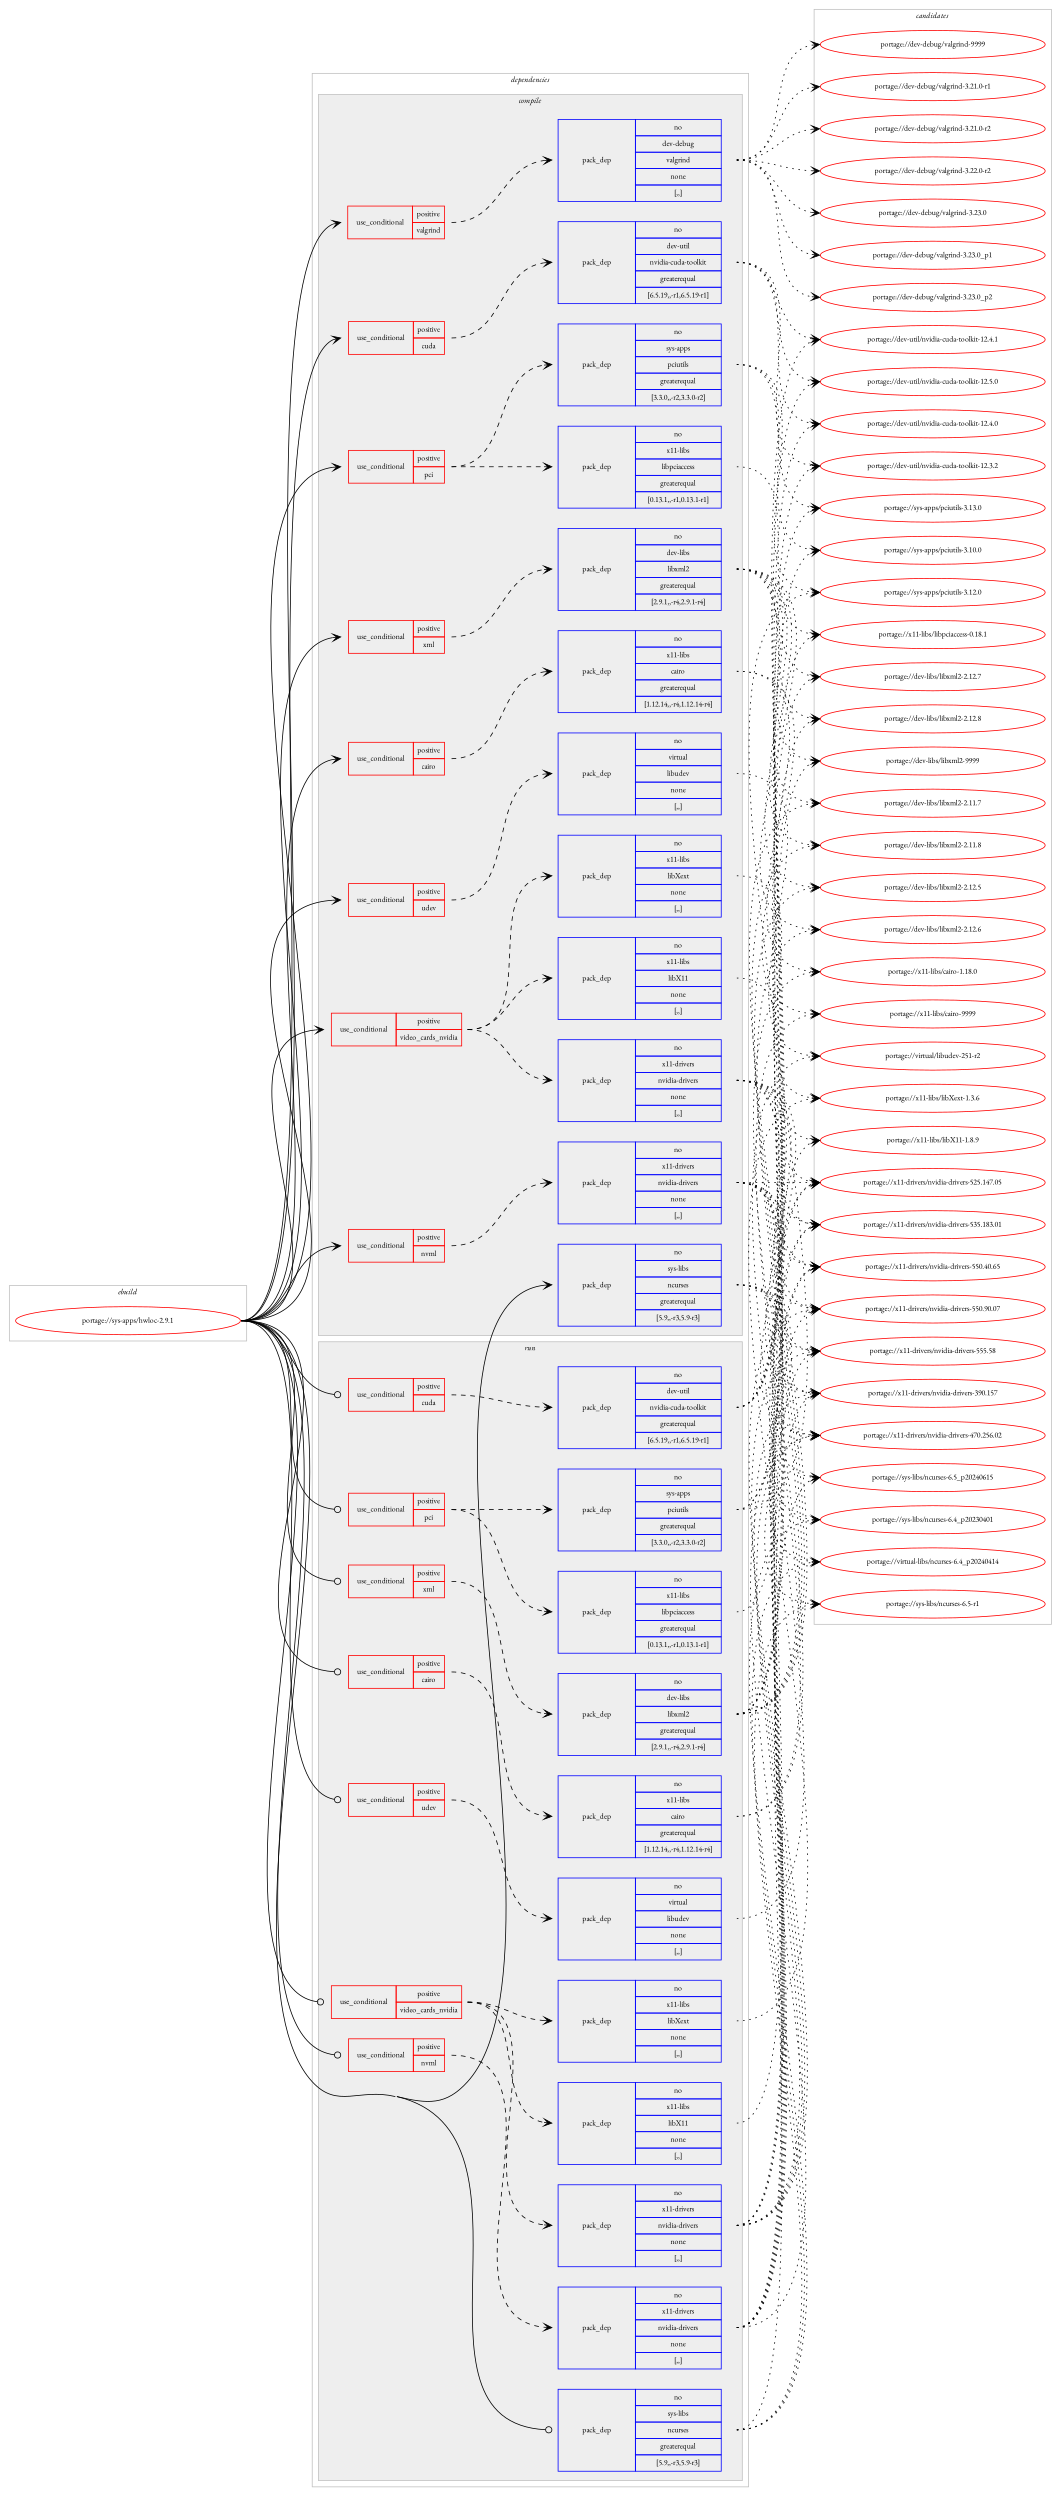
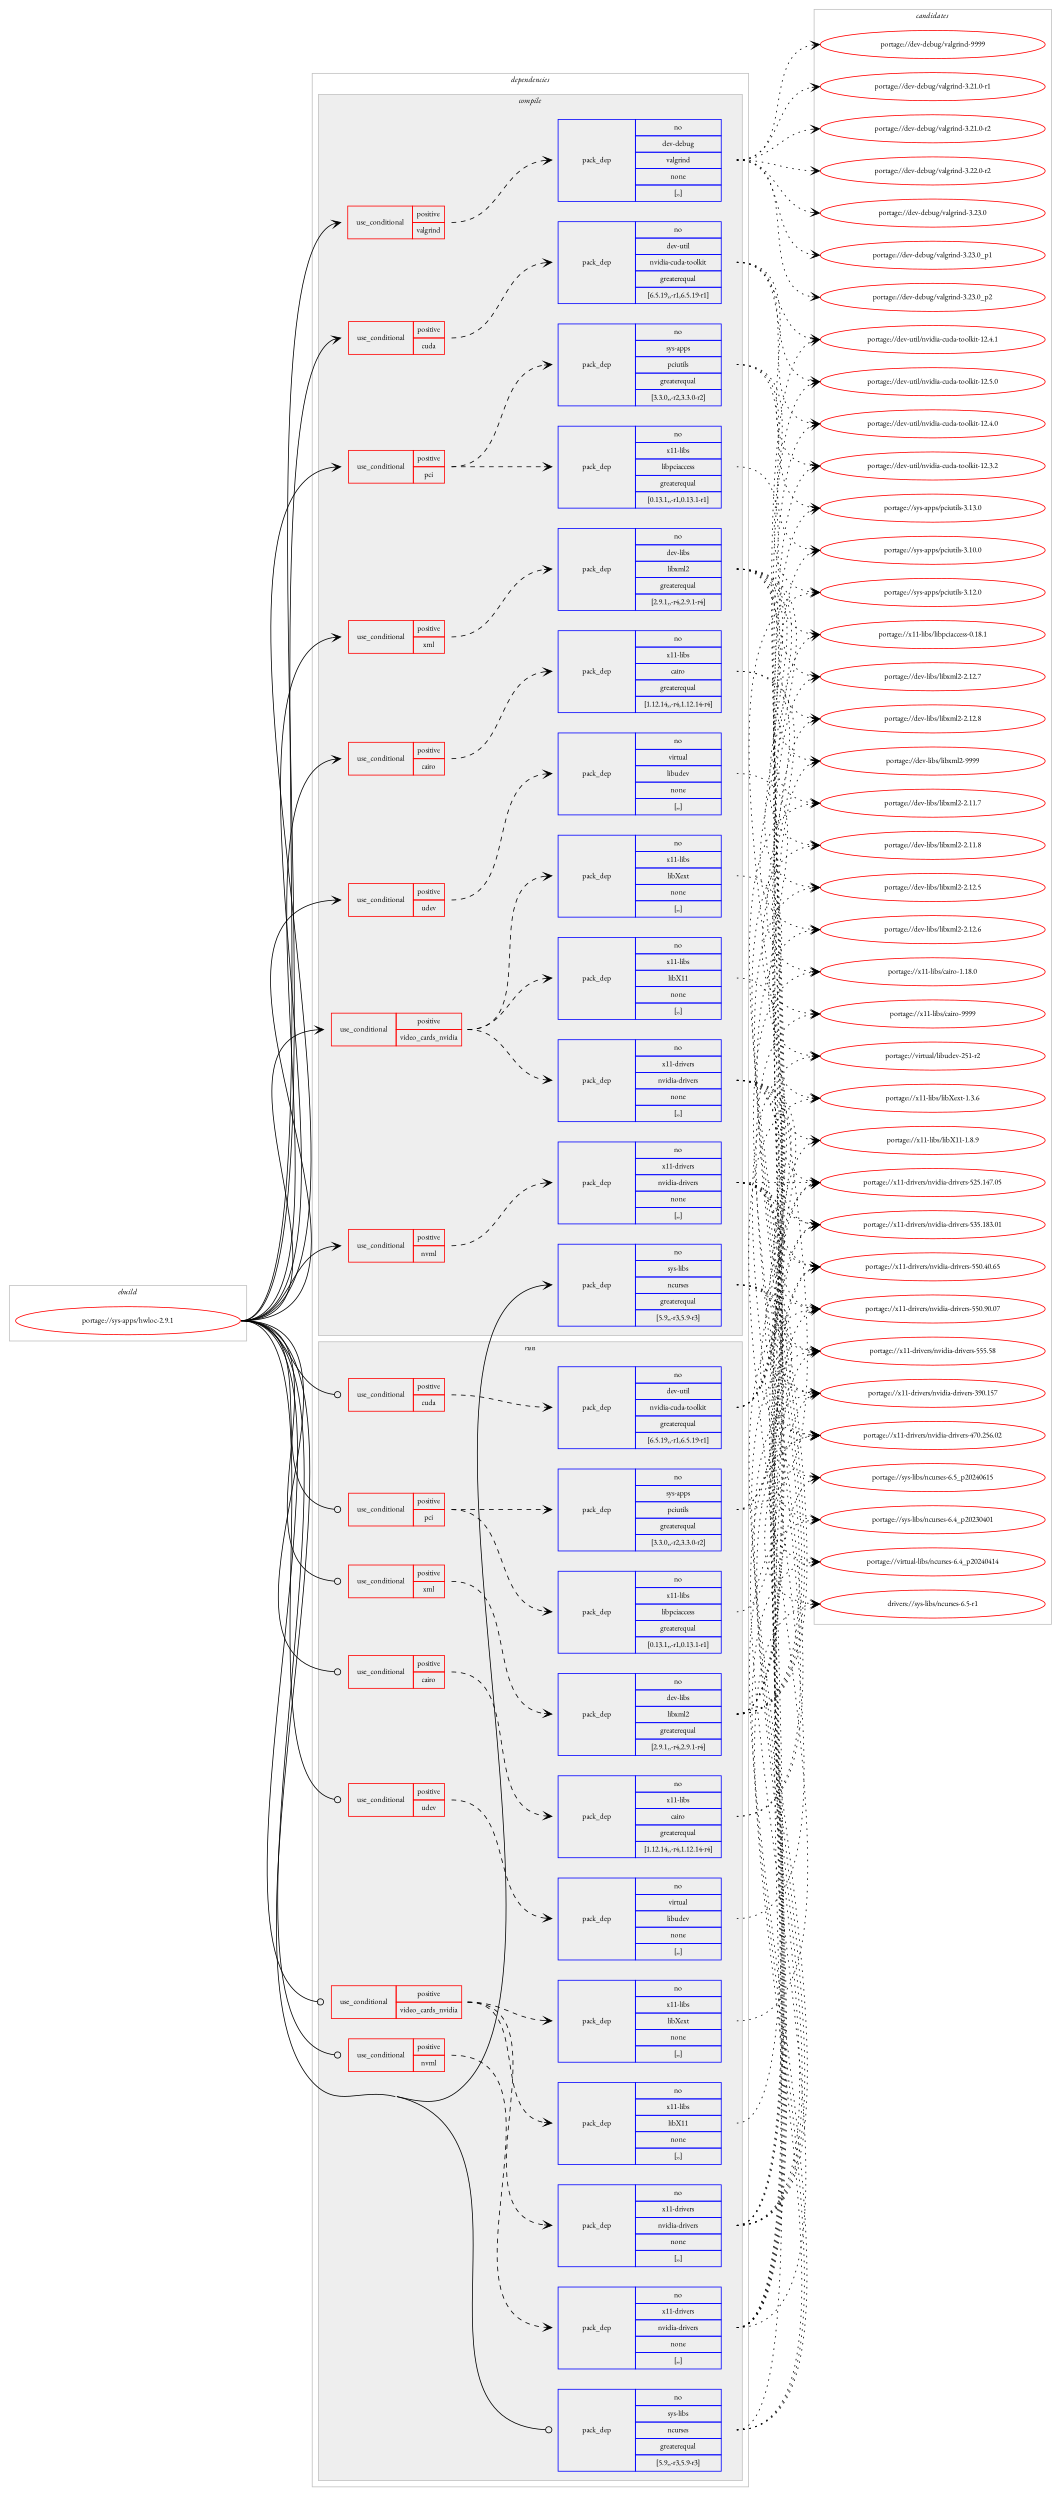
(933, 1604) -> (933, 1604)
